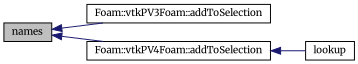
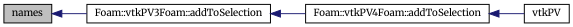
(82, 39) -> (293, 14)
(330, 51) -> (547, 14)
